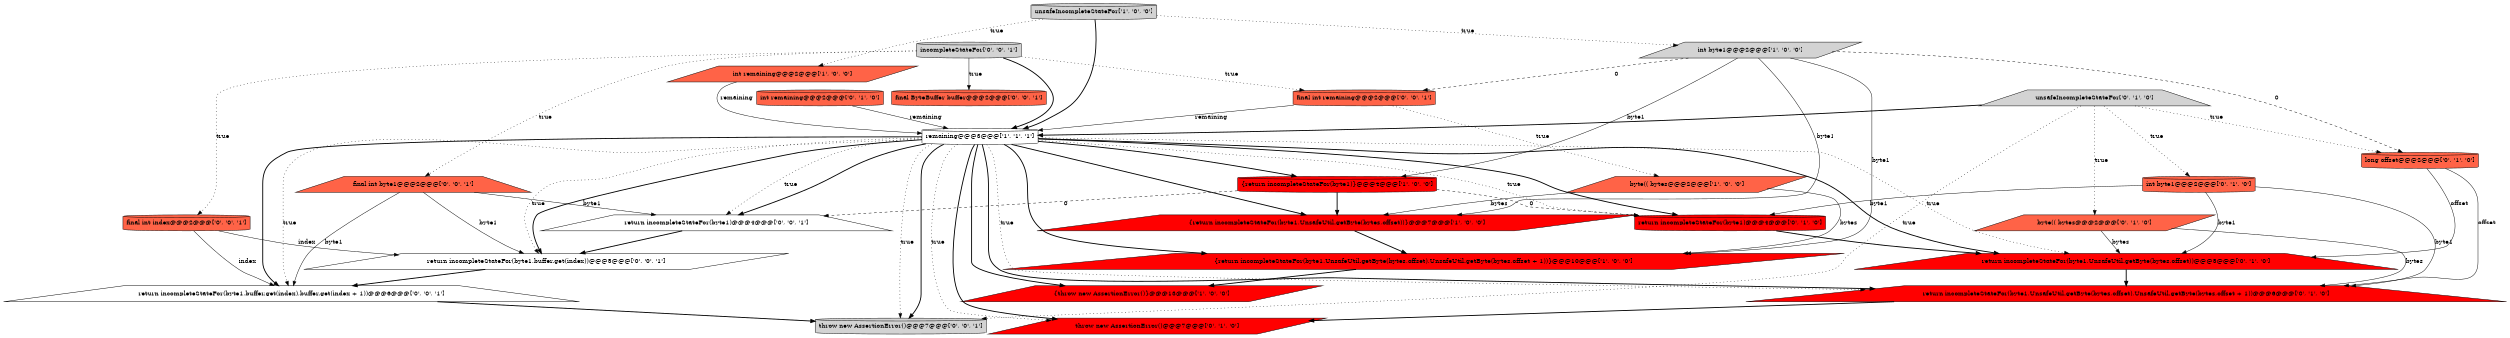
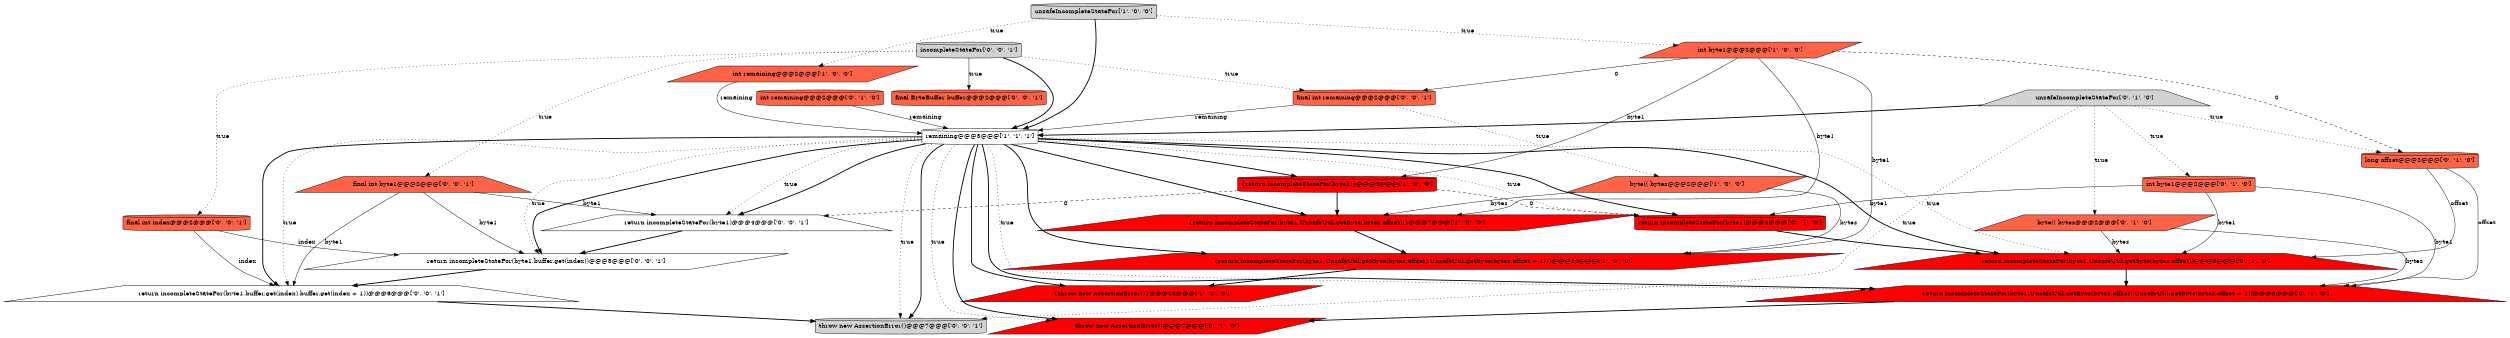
(1751, 50) -> (1751, 50)
(1558, 74) -> (1558, 74)
